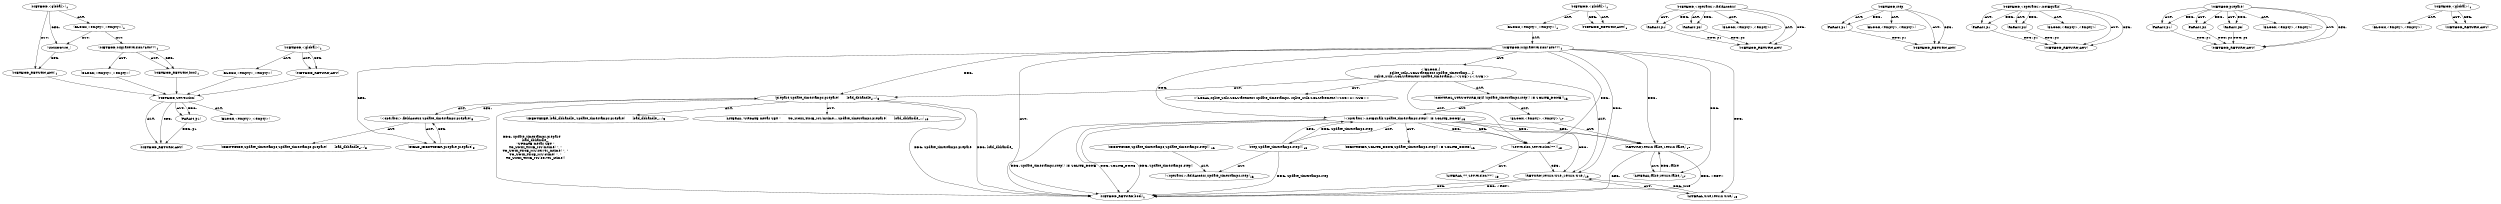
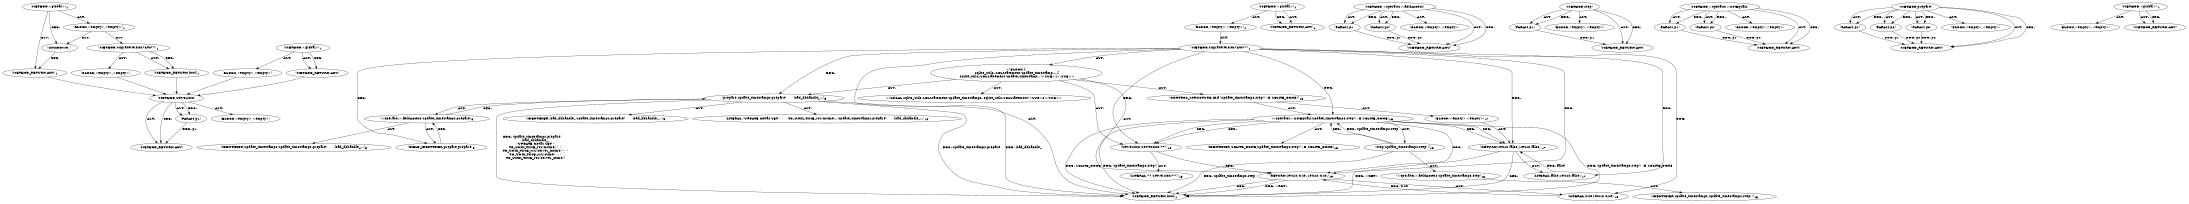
(1189, 159) -> (1581, 182)
